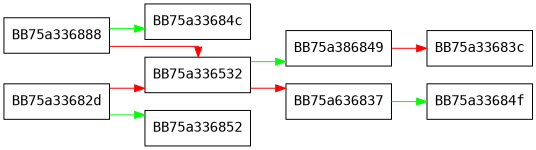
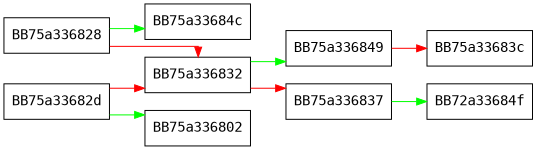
(57, 36) -> (57, 36)
(339, 48) -> (339, 48)
(198, 75) -> (198, 75)
(339, 102) -> (339, 102)
(480, 102) -> (480, 102)
(198, 128) -> (198, 128)
